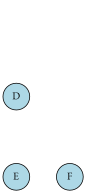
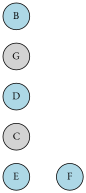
none -> (16, 16)
none -> (16, 56)
none -> (16, 137)
